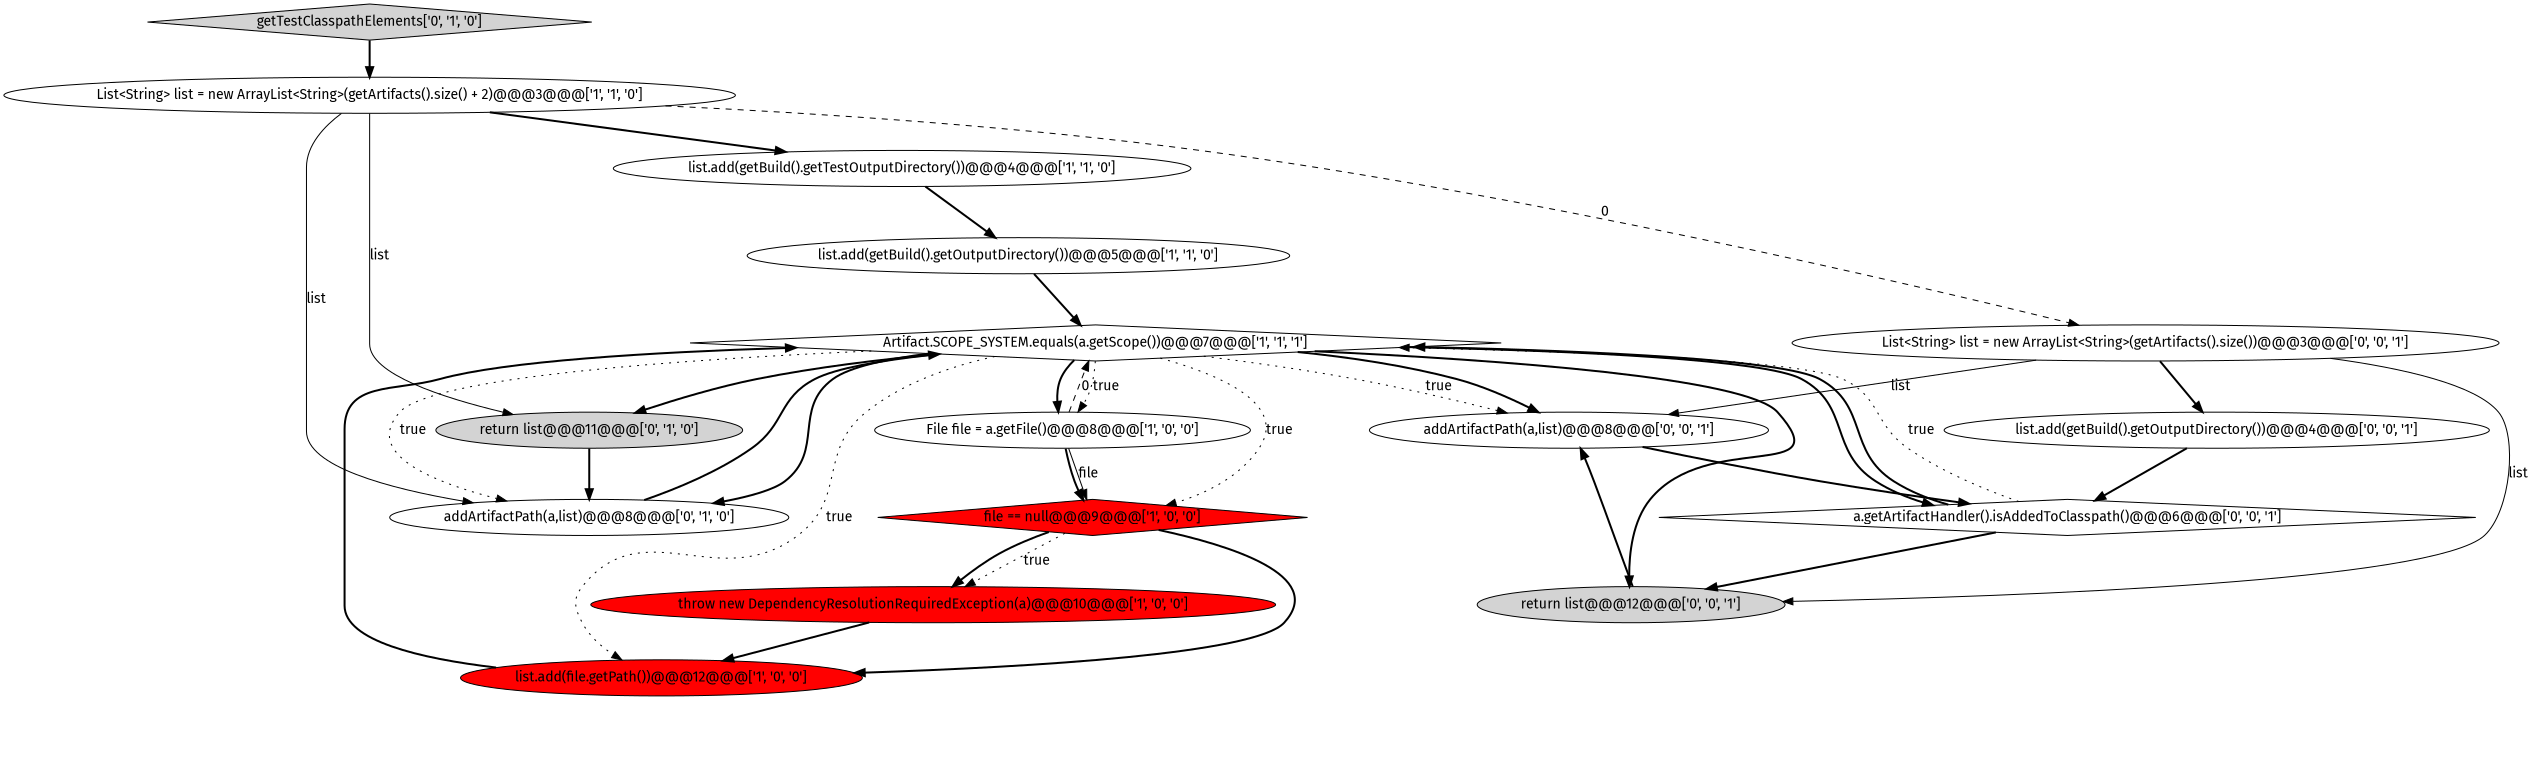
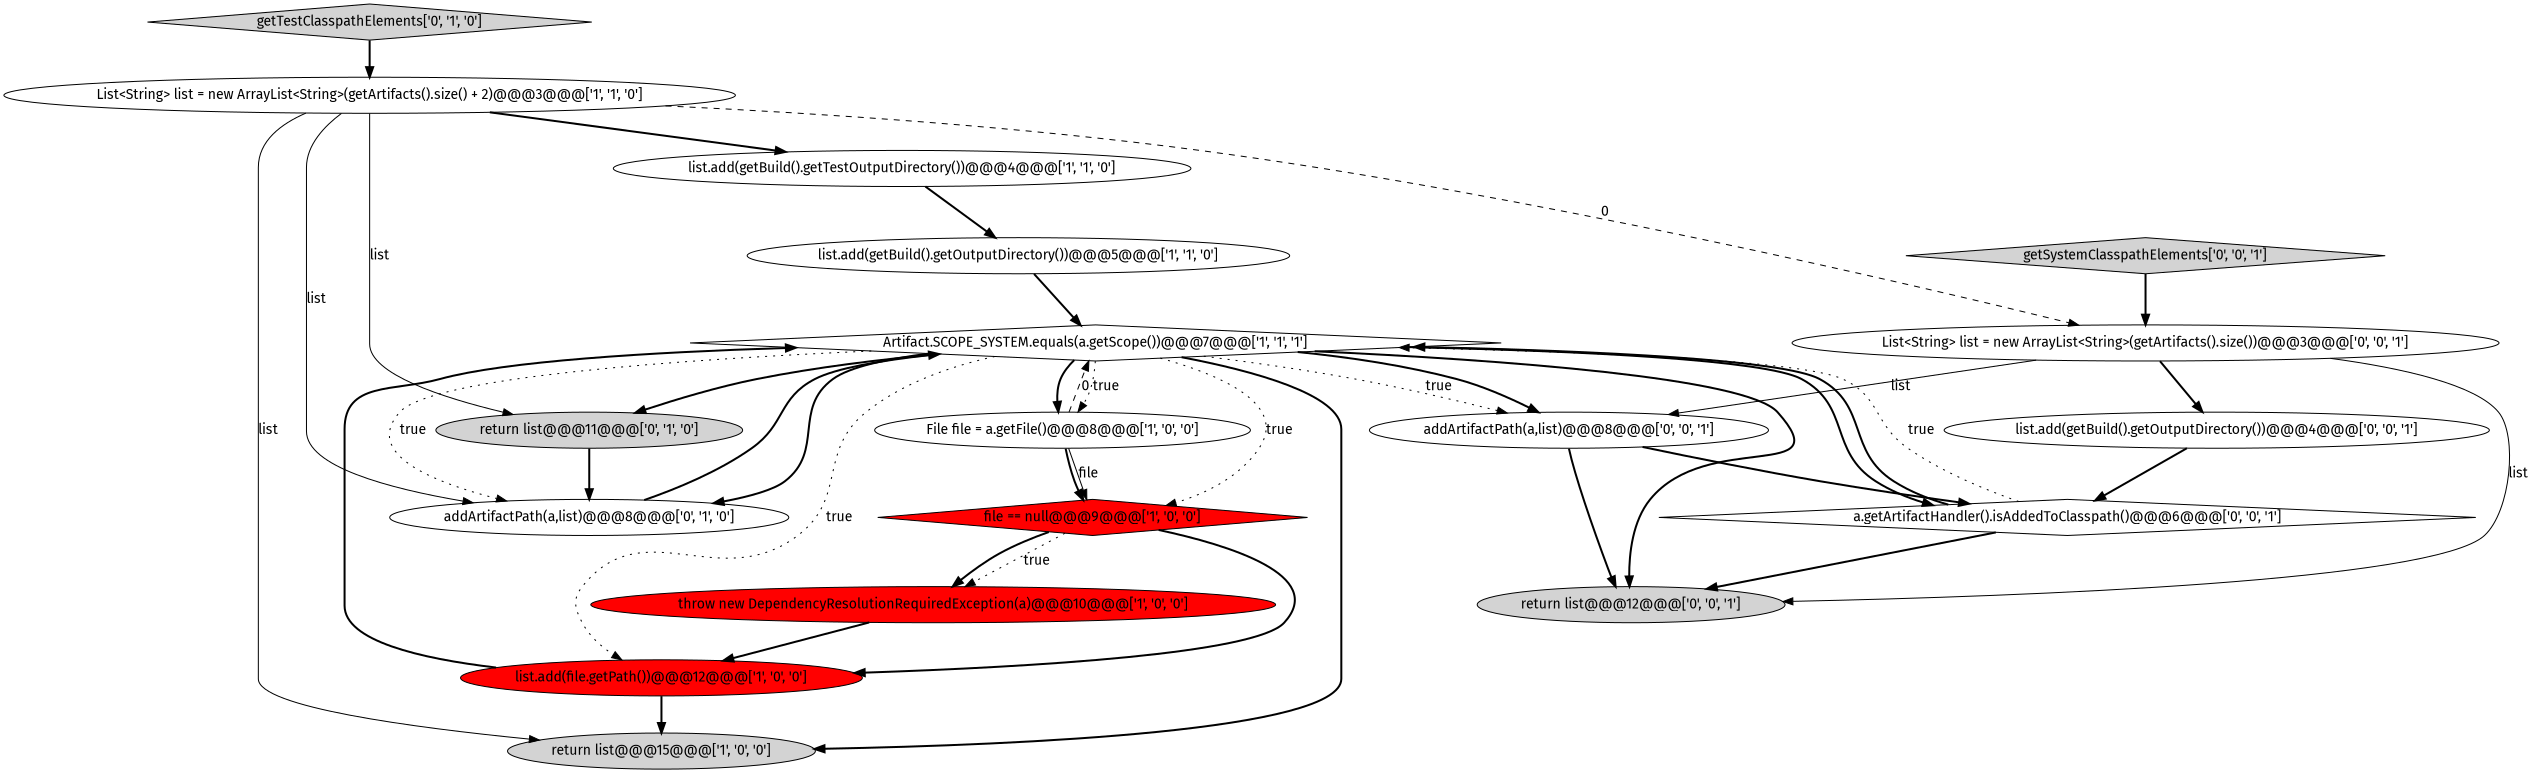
none -> (2146, 256)
(1609, 522) -> (1588, 514)
none -> (661, 751)
